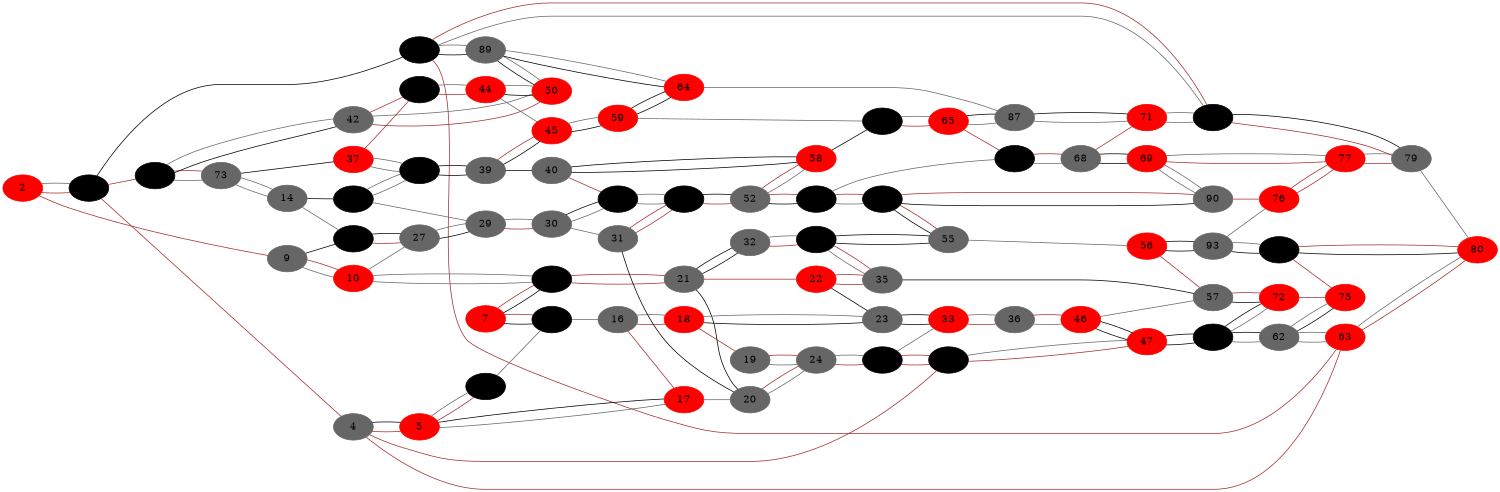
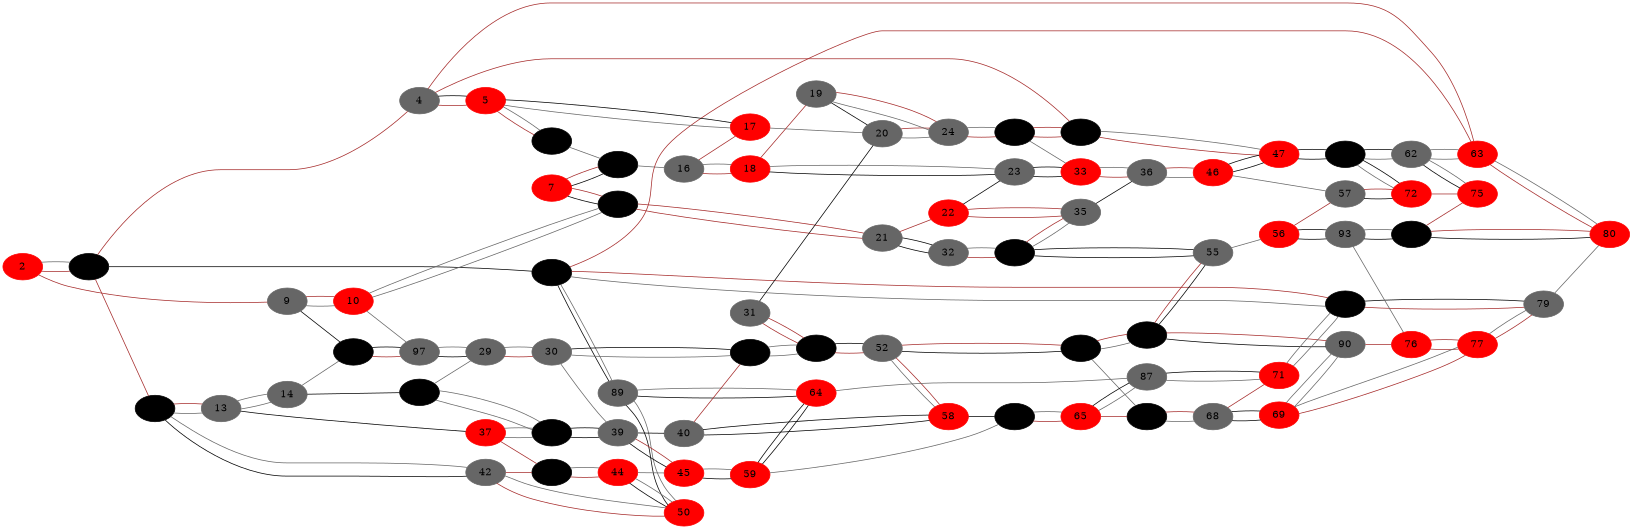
(221, 176) -> (221, 409)
(585, 231) -> (583, 394)
(420, 238) -> (420, 352)
(1049, 280) -> (1114, 192)
(716, 331) -> (849, 114)
